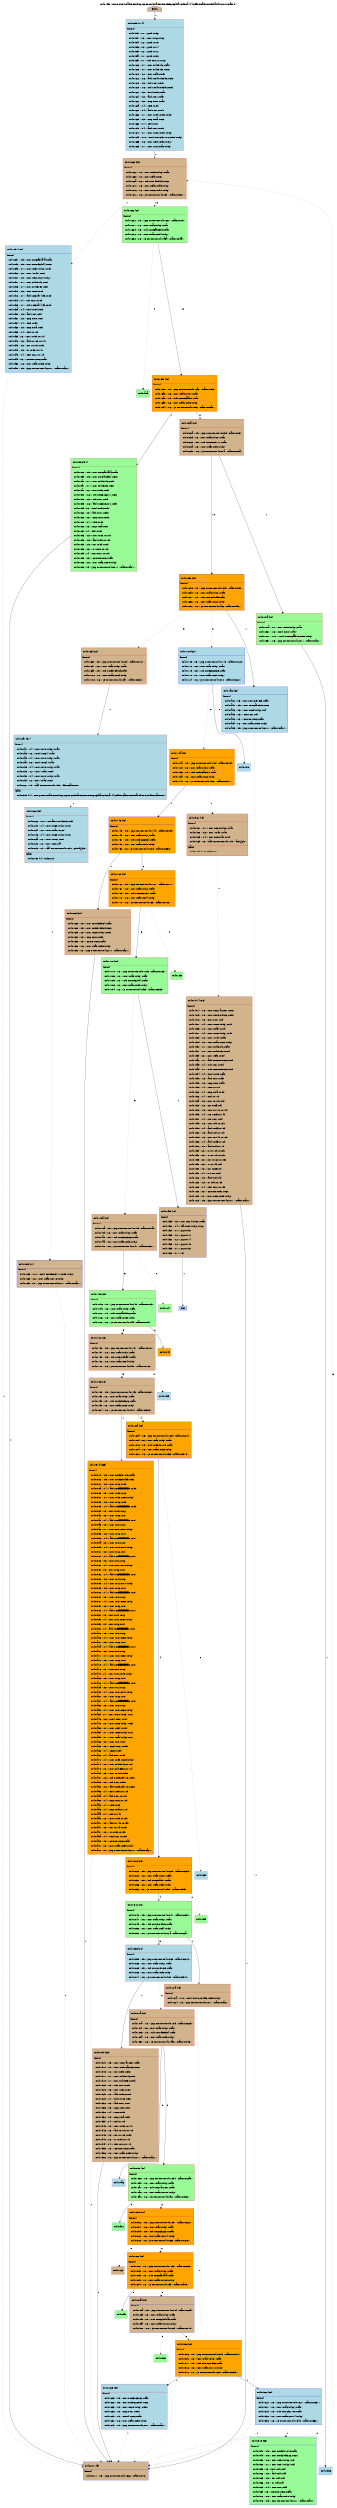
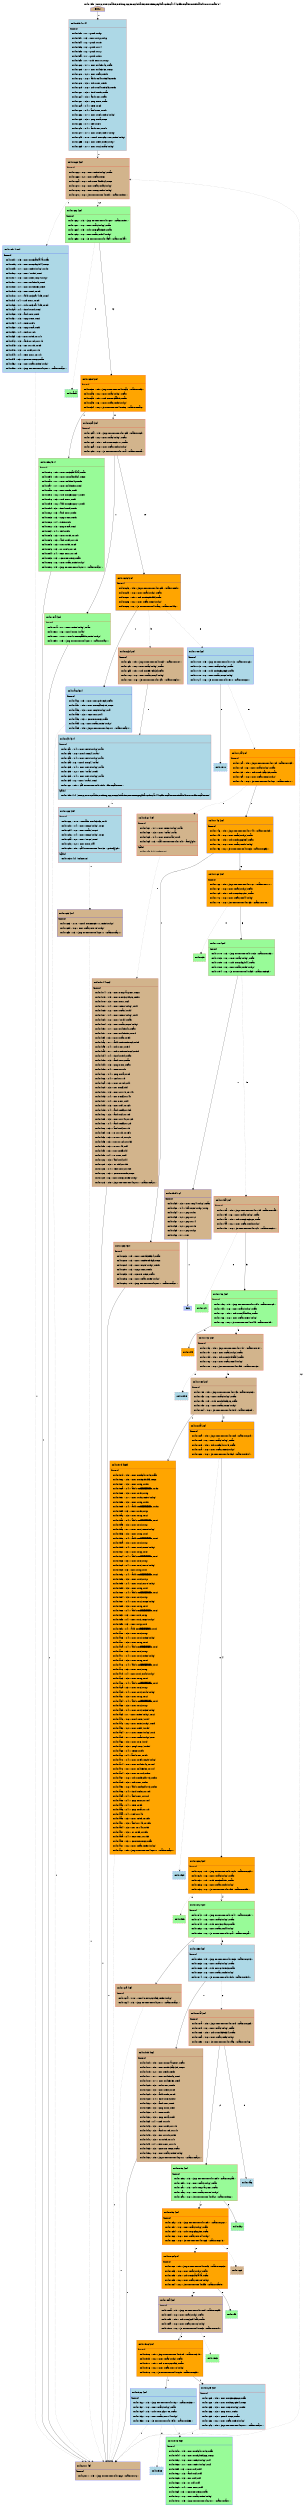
(326, 1552) -> (48, 1560)
